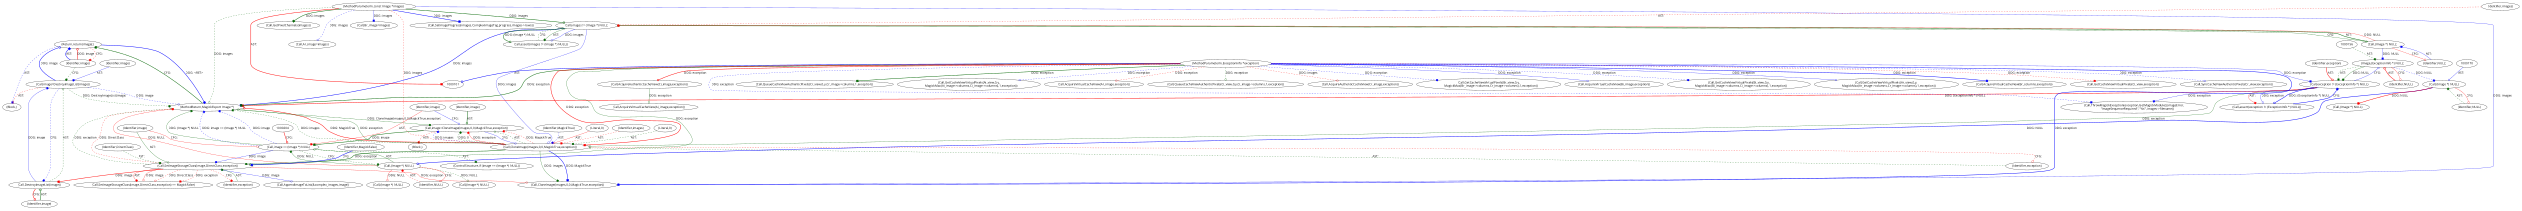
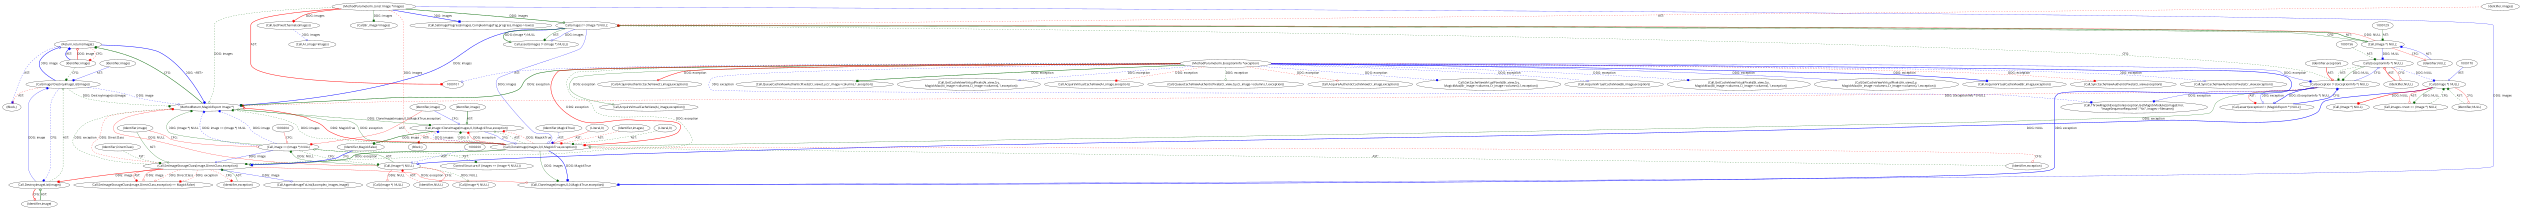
(317, 12) -> (317, 12)
(374, 15) -> (374, 15)
(332, 20) -> (300, 34)
none -> (2383, 26)
(545, 31) -> (1477, 36)
(2383, 63) -> (2383, 63)
(821, 65) -> (821, 65)
(1428, 70) -> (1428, 70)
(1308, 73) -> (1308, 73)
(1161, 74) -> (1161, 74)
(571, 75) -> (571, 75)
(2014, 84) -> (2014, 84)
(2123, 84) -> (2123, 84)
(649, 95) -> (848, 67)
(1281, 98) -> (1281, 98)
(2267, 107) -> (2267, 107)
none -> (2411, 107)
(285, 137) -> (285, 137)
(370, 138) -> (404, 136)
none -> (475, 147)
(245, 156) -> (245, 156)
(487, 166) -> (487, 166)
